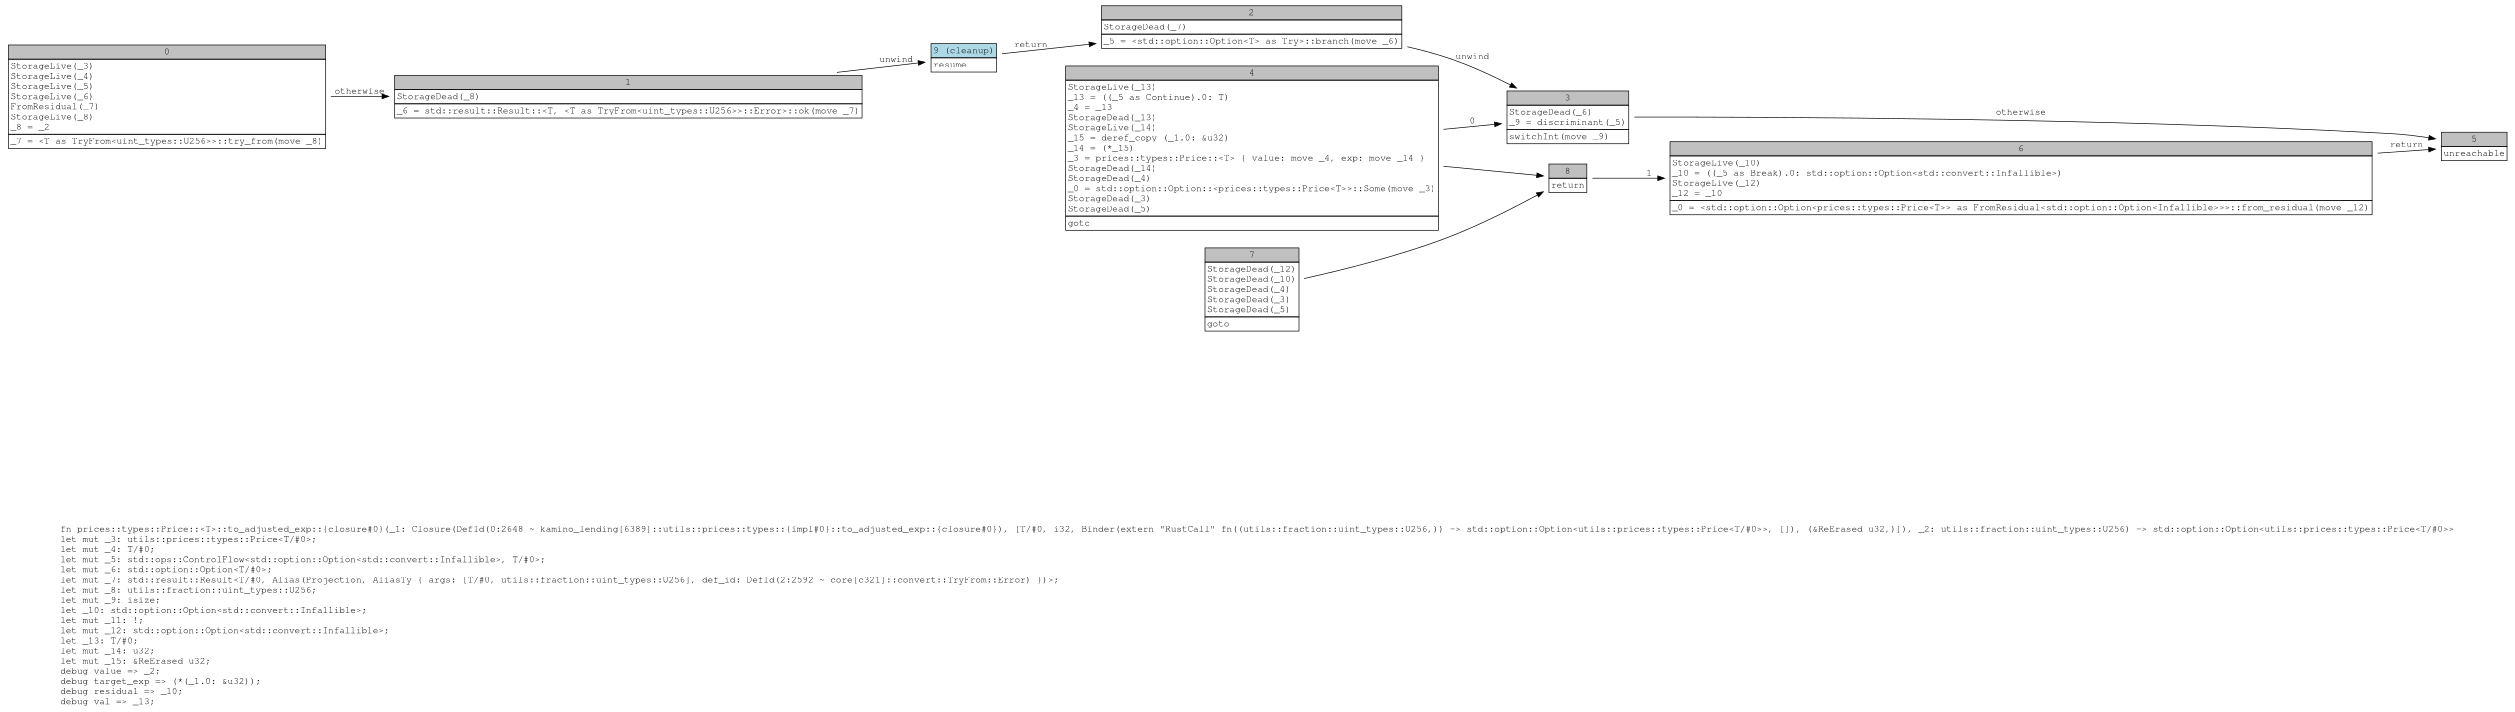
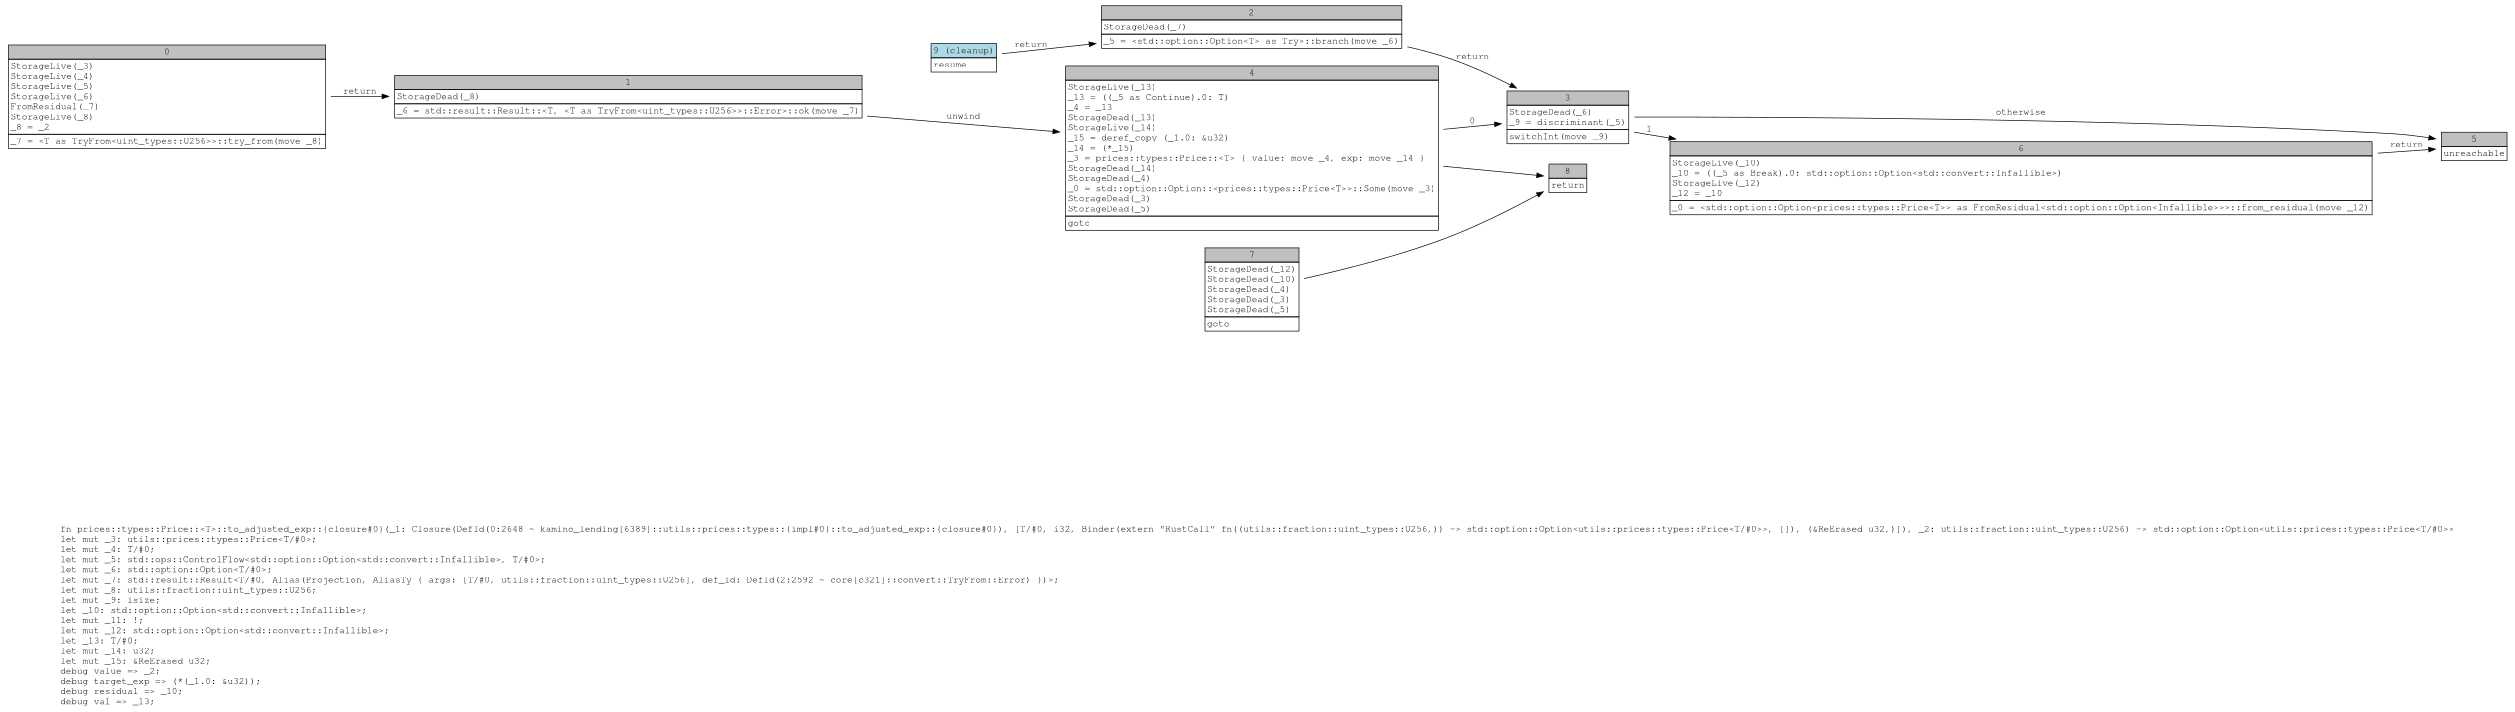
(1472, 57) -> (1472, 57)
(878, 68) -> (960, 124)
(360, 91) -> (360, 91)
(1625, 178) -> (1652, 135)
